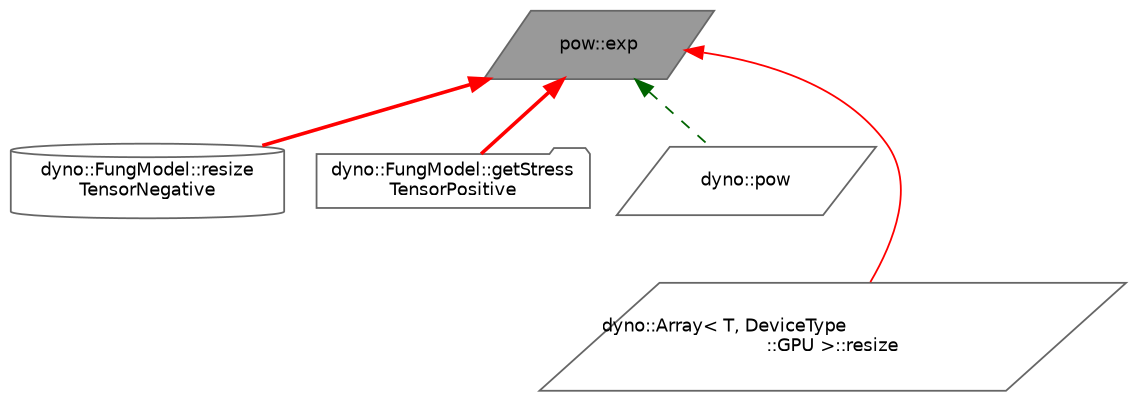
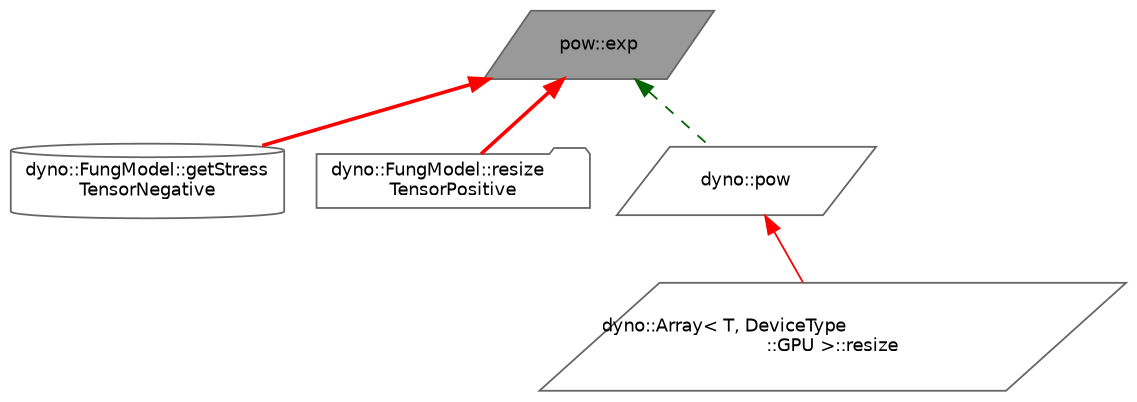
(866, 121) -> (789, 257)
(147, 181) -> (147, 181)
(453, 181) -> (453, 181)
